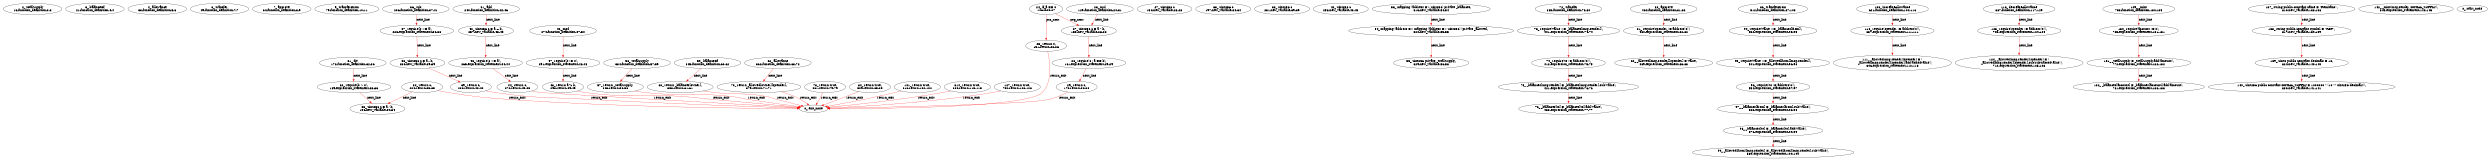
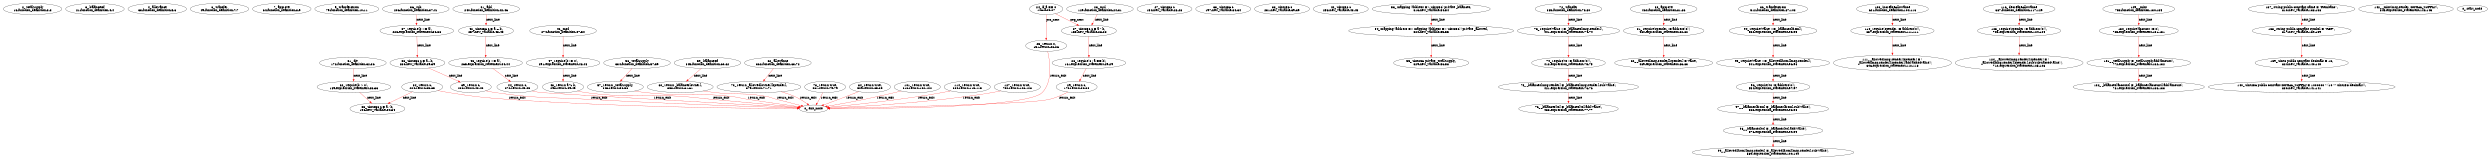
(967, 87) -> (967, 87)
